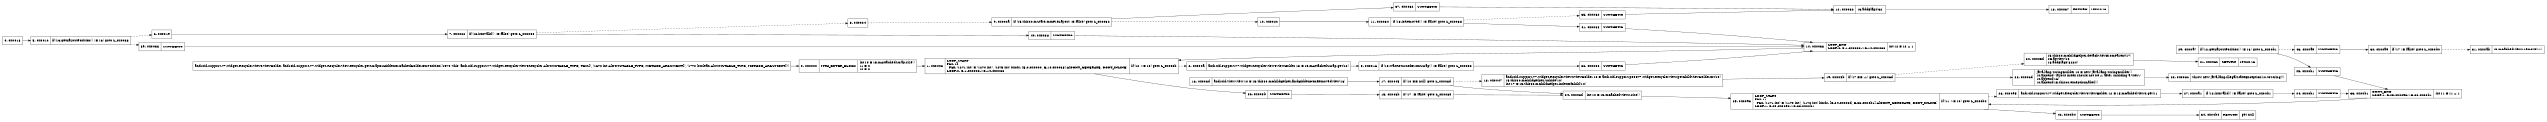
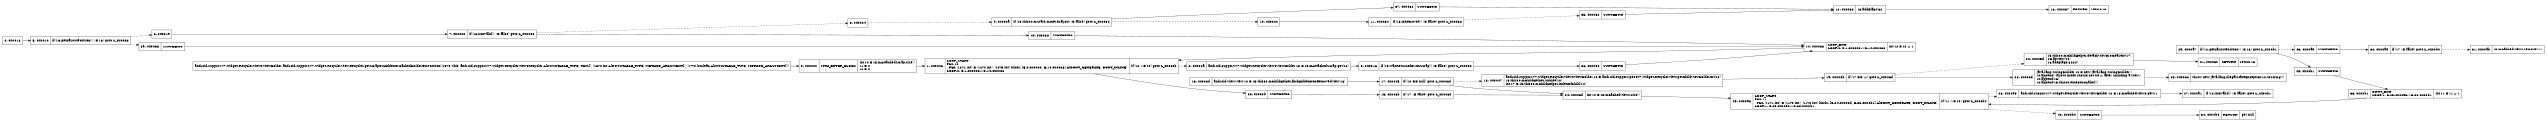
(1602, 27) -> none
(2317, 94) -> none
(2019, 111) -> (2019, 111)
